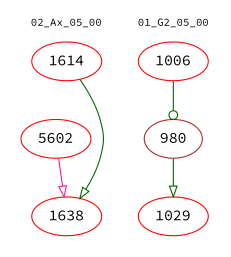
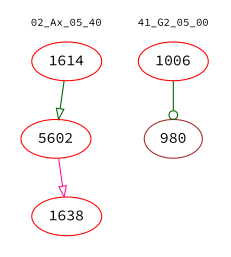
(67, 23) -> (67, 23)
(174, 23) -> (174, 23)
(103, 133) -> (62, 95)
(173, 216) -> none
